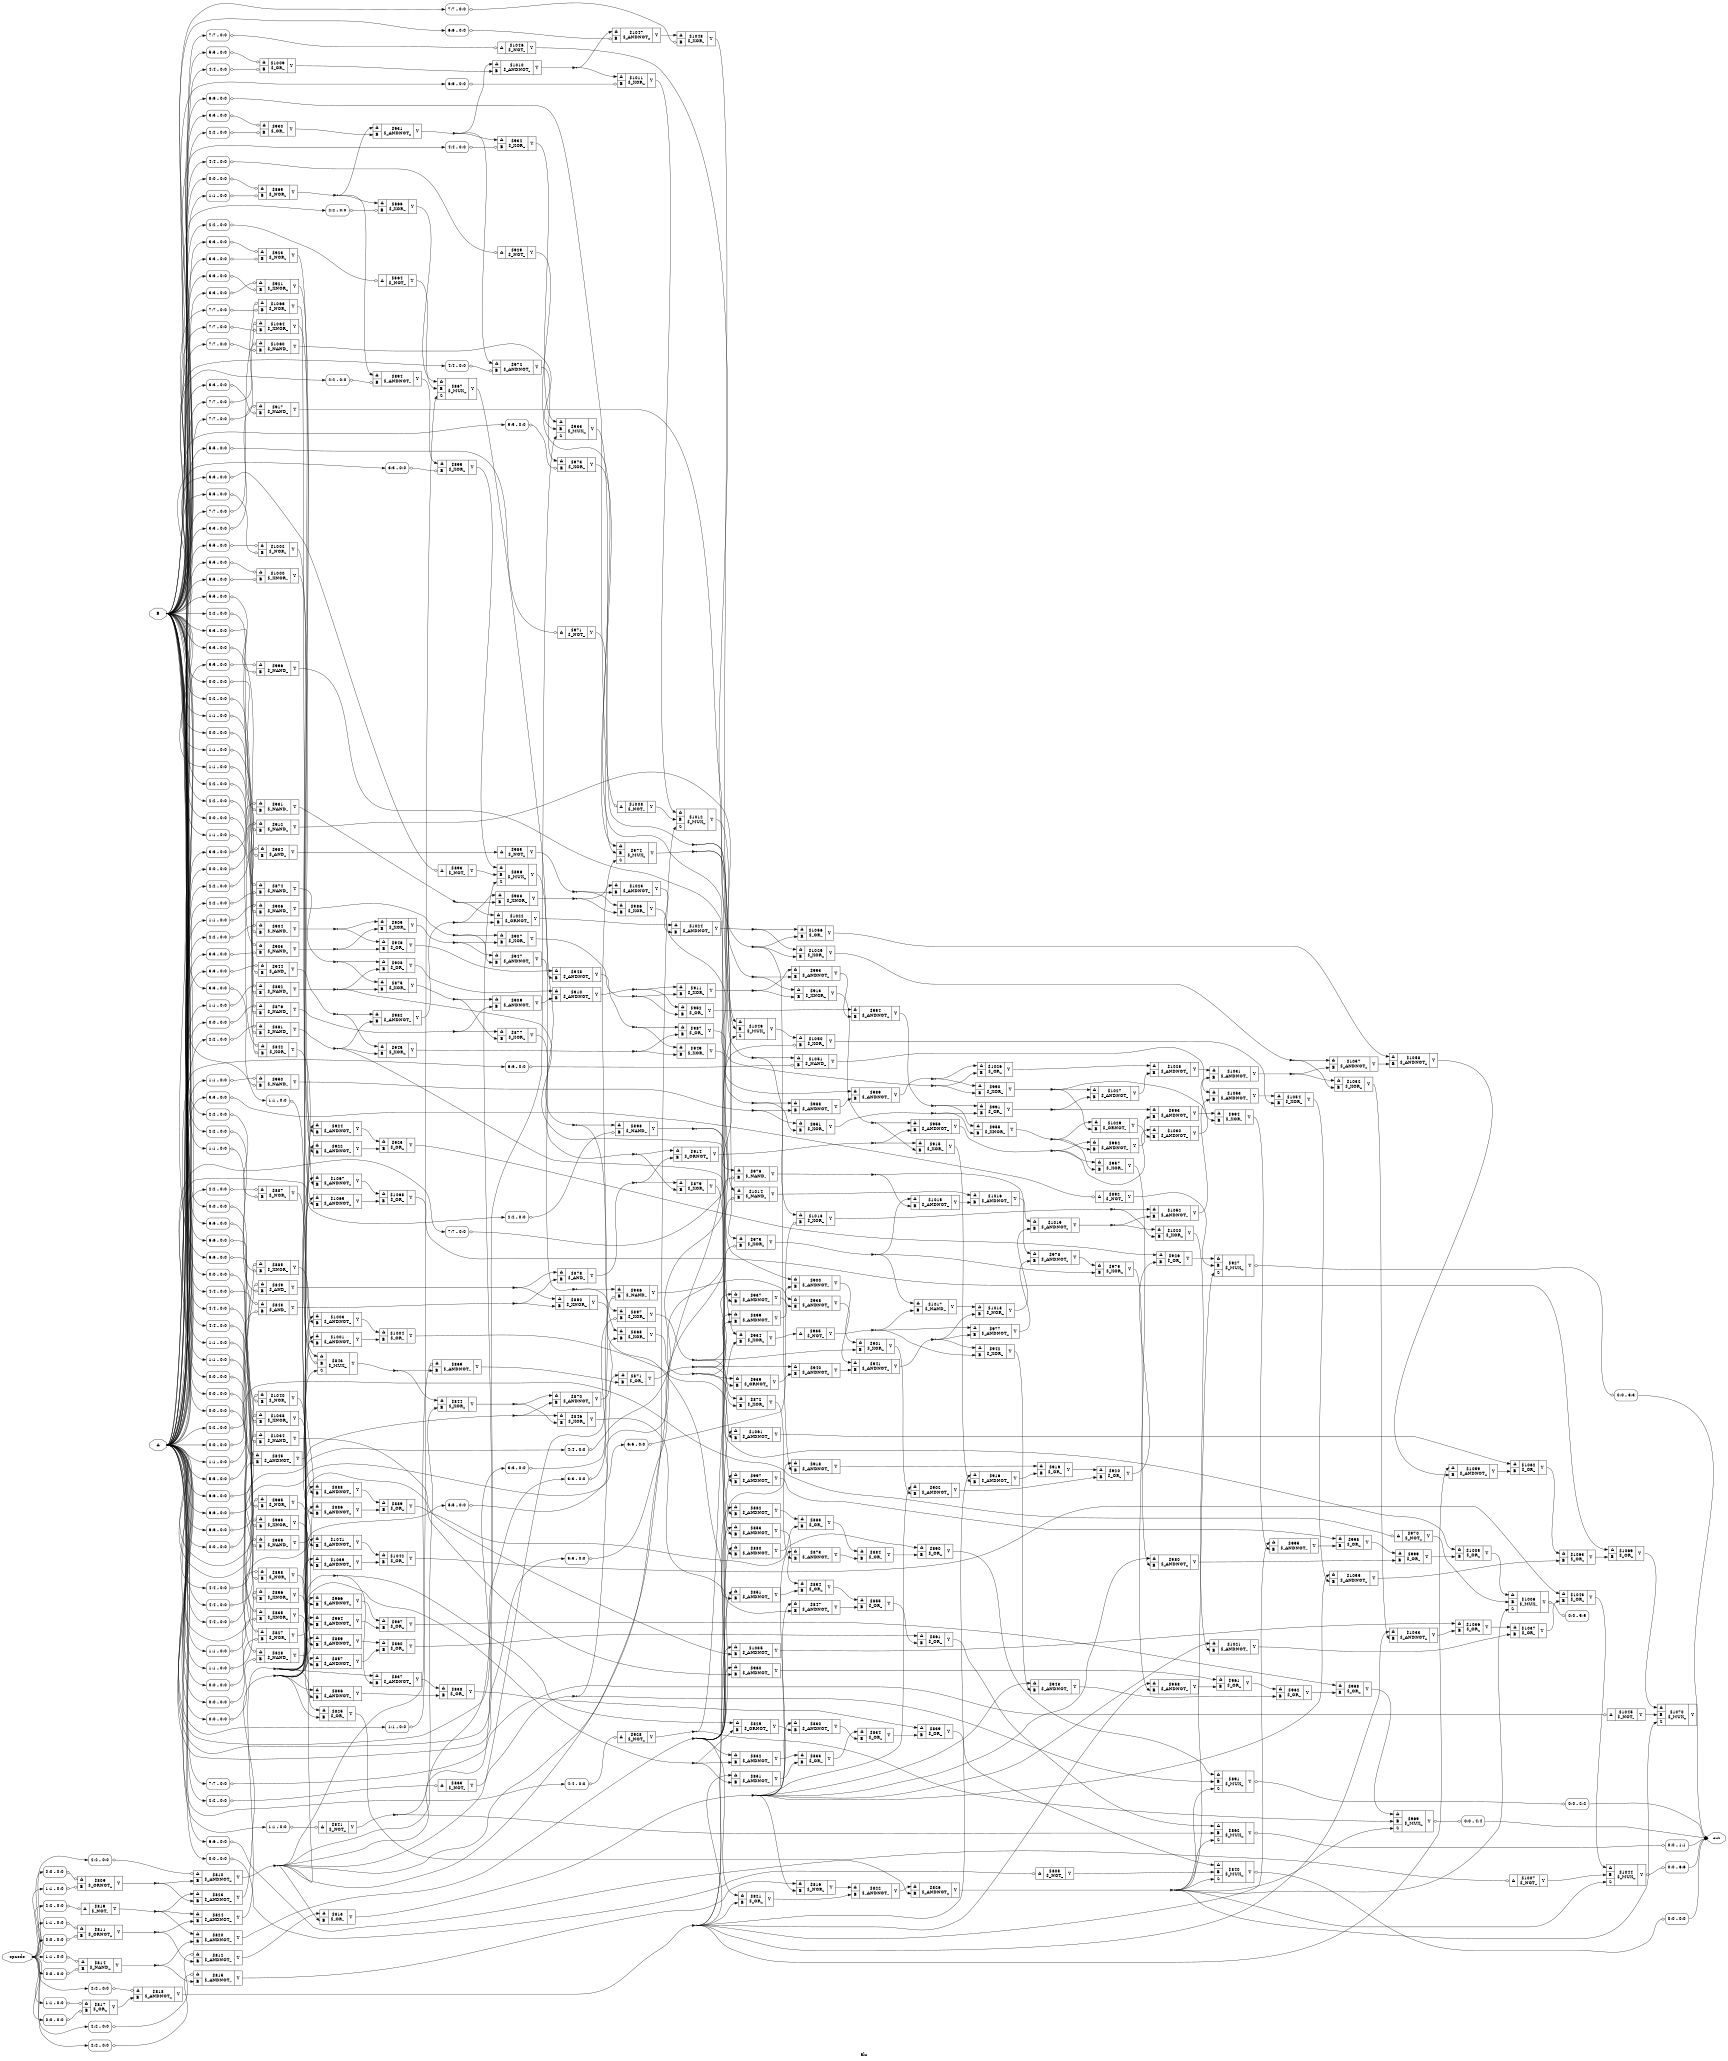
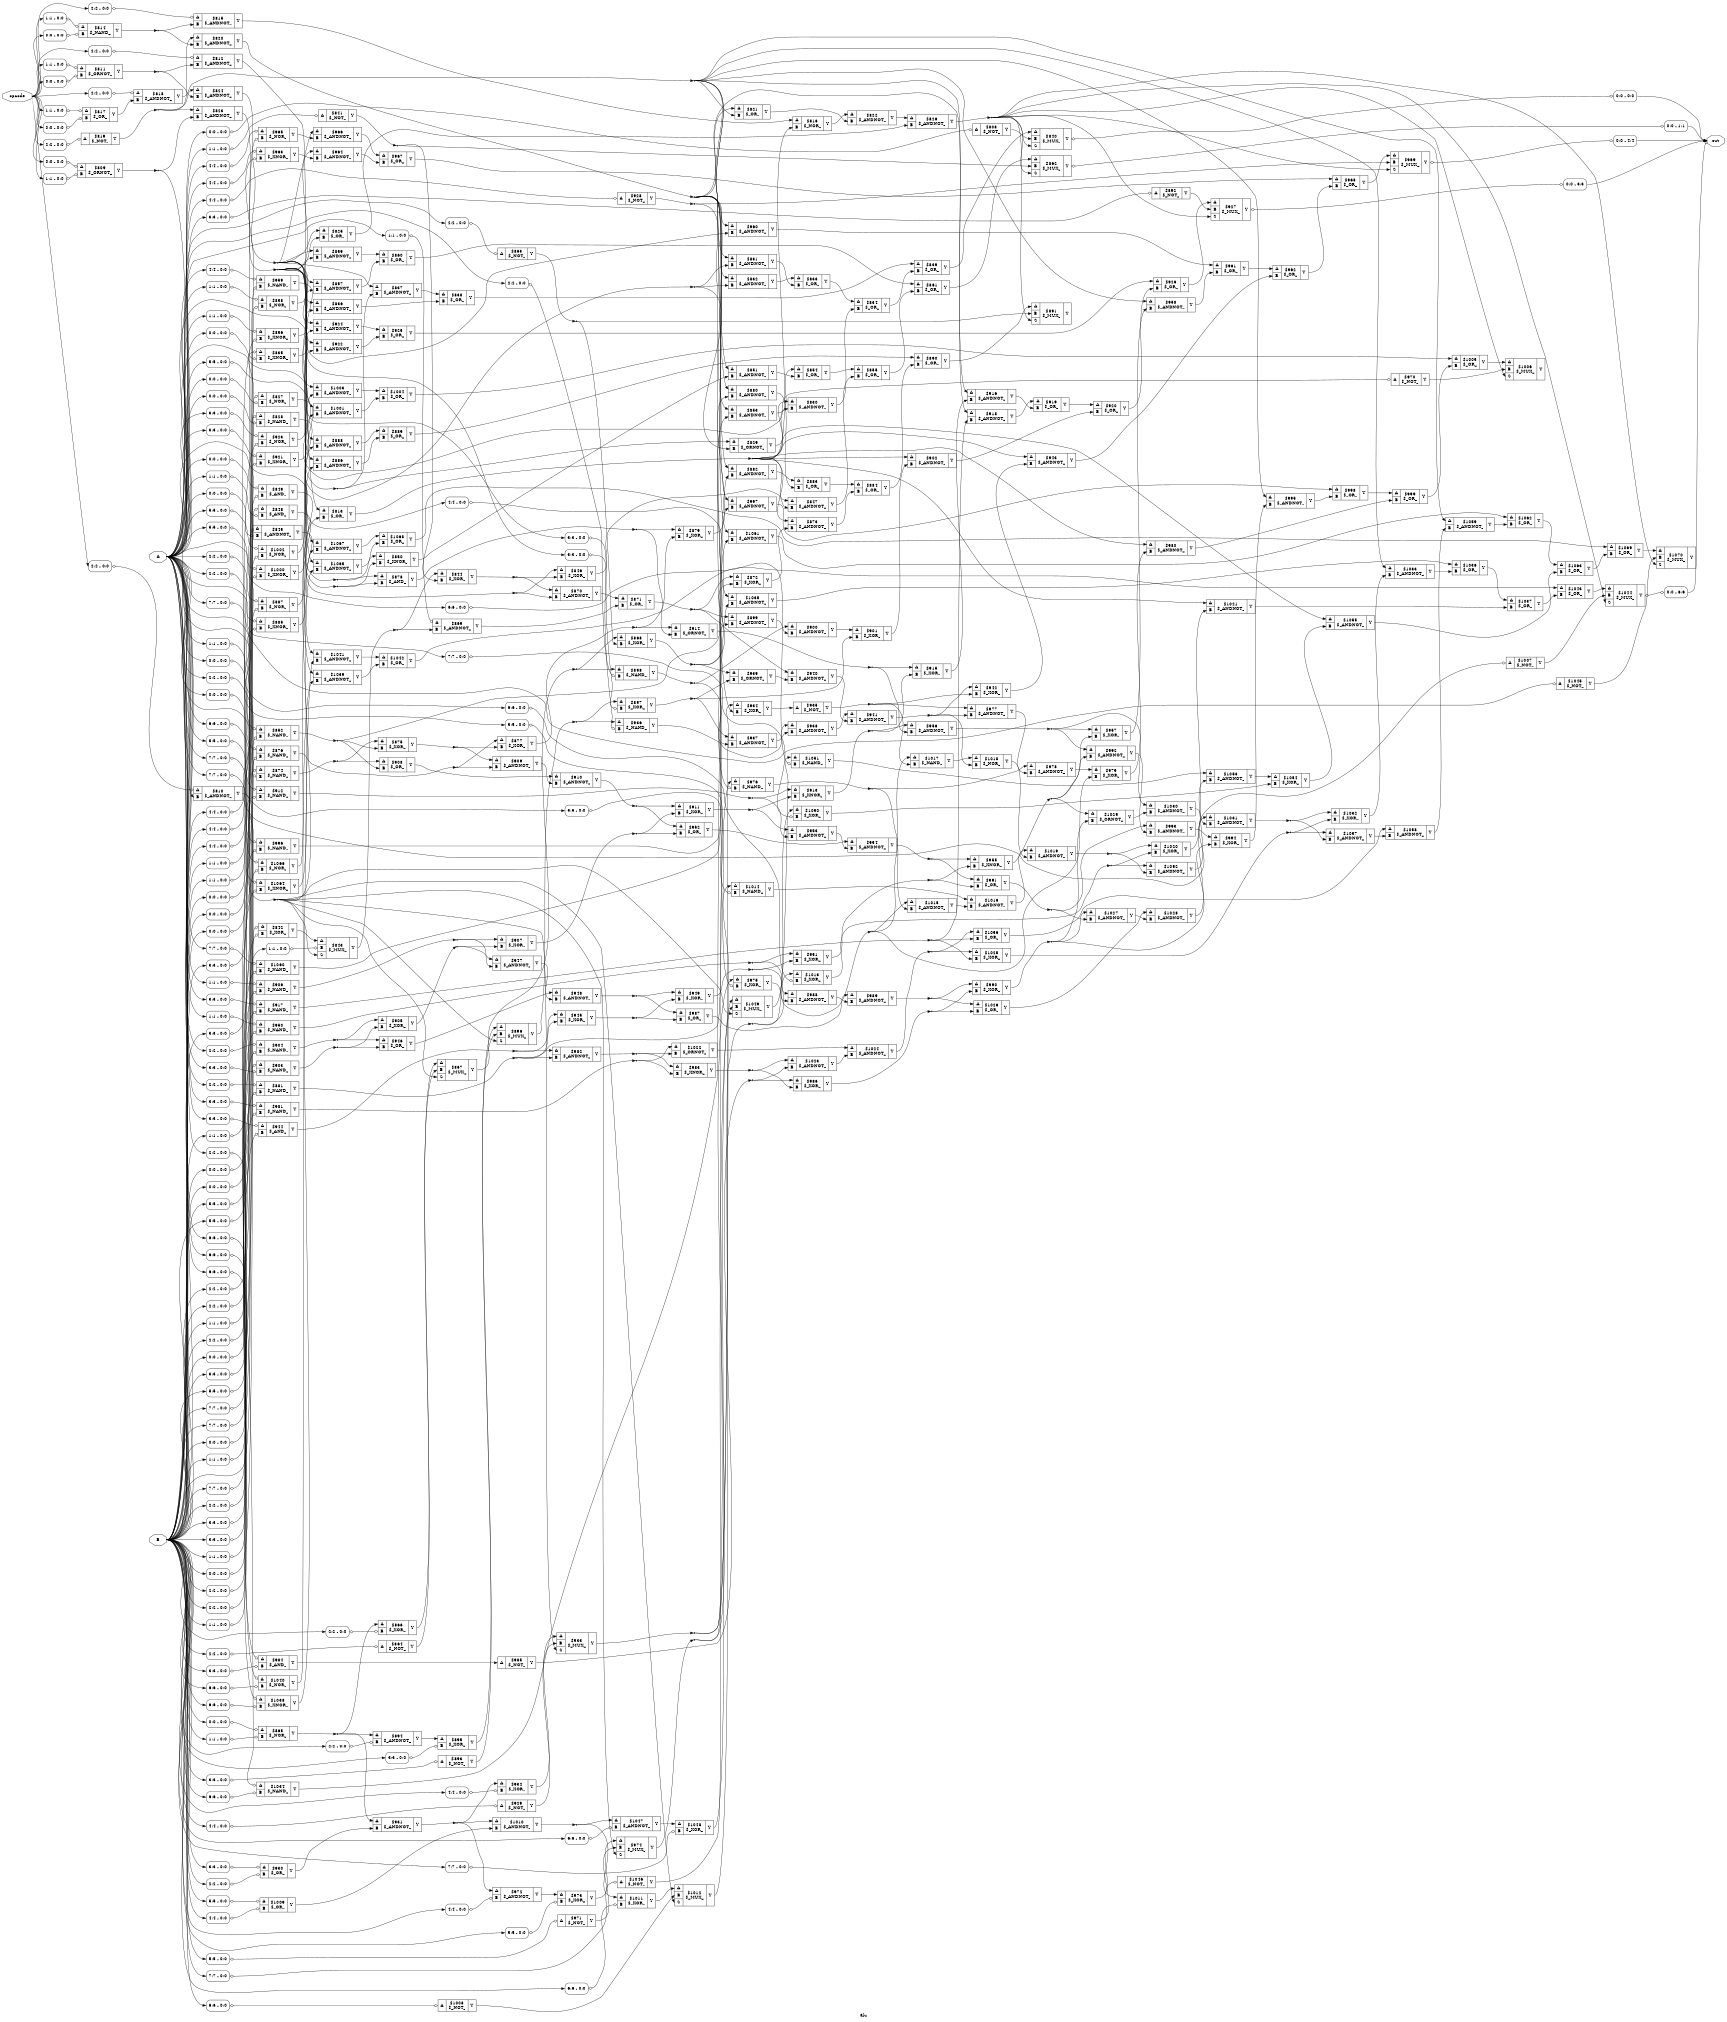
(1577, 1616) -> none
(1577, 1804) -> none
